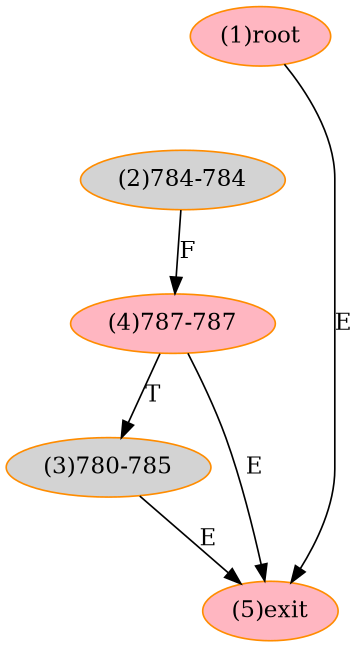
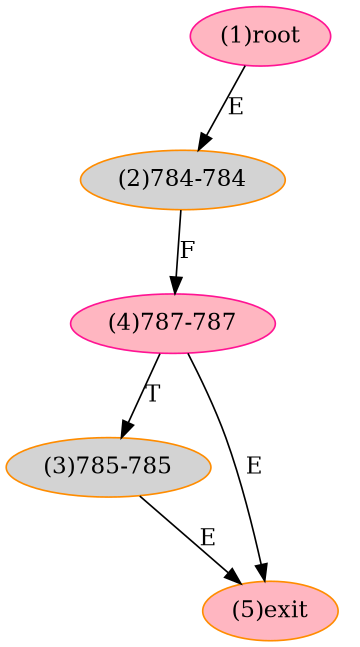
(260, 36) -> (260, 36)
(335, 314) -> (226, 101)
(173, 324) -> (173, 324)
(109, 467) -> (109, 467)
